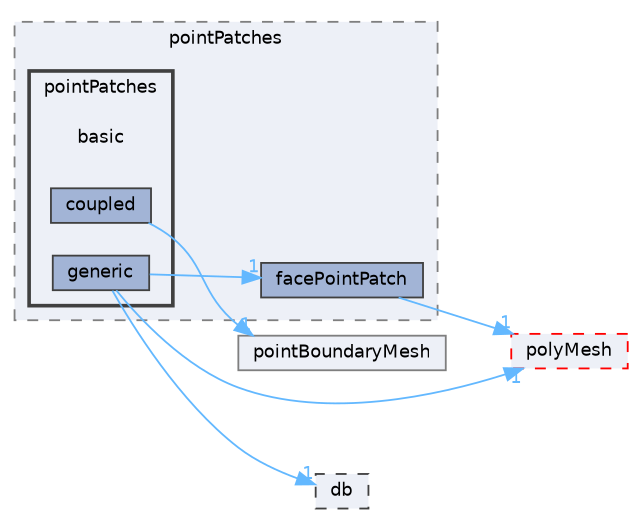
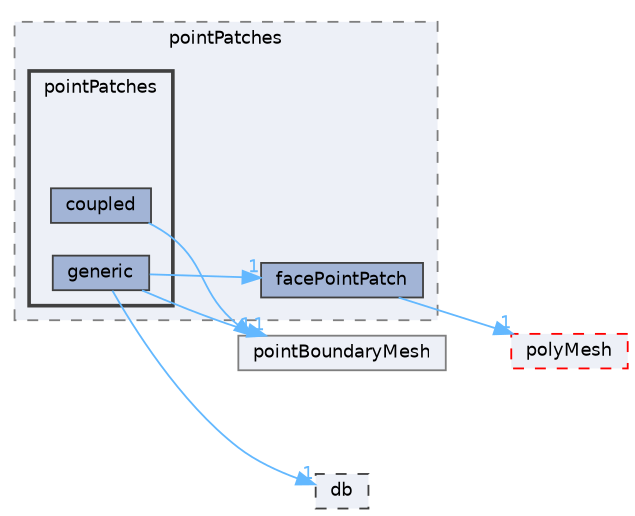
(101, 138) -> none
(294, 400) -> (186, 309)
